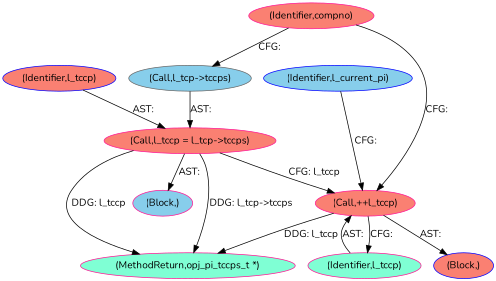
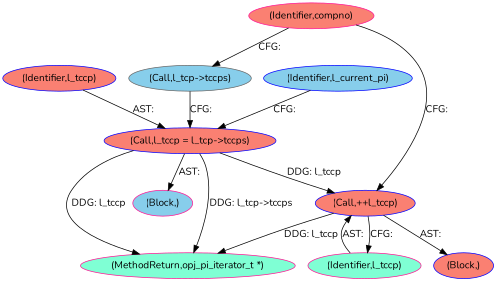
(202, 110) -> (202, 110)
(351, 137) -> (268, 108)
(190, 141) -> (190, 141)
(314, 172) -> (314, 172)
(365, 203) -> (365, 203)
(188, 266) -> (188, 266)
